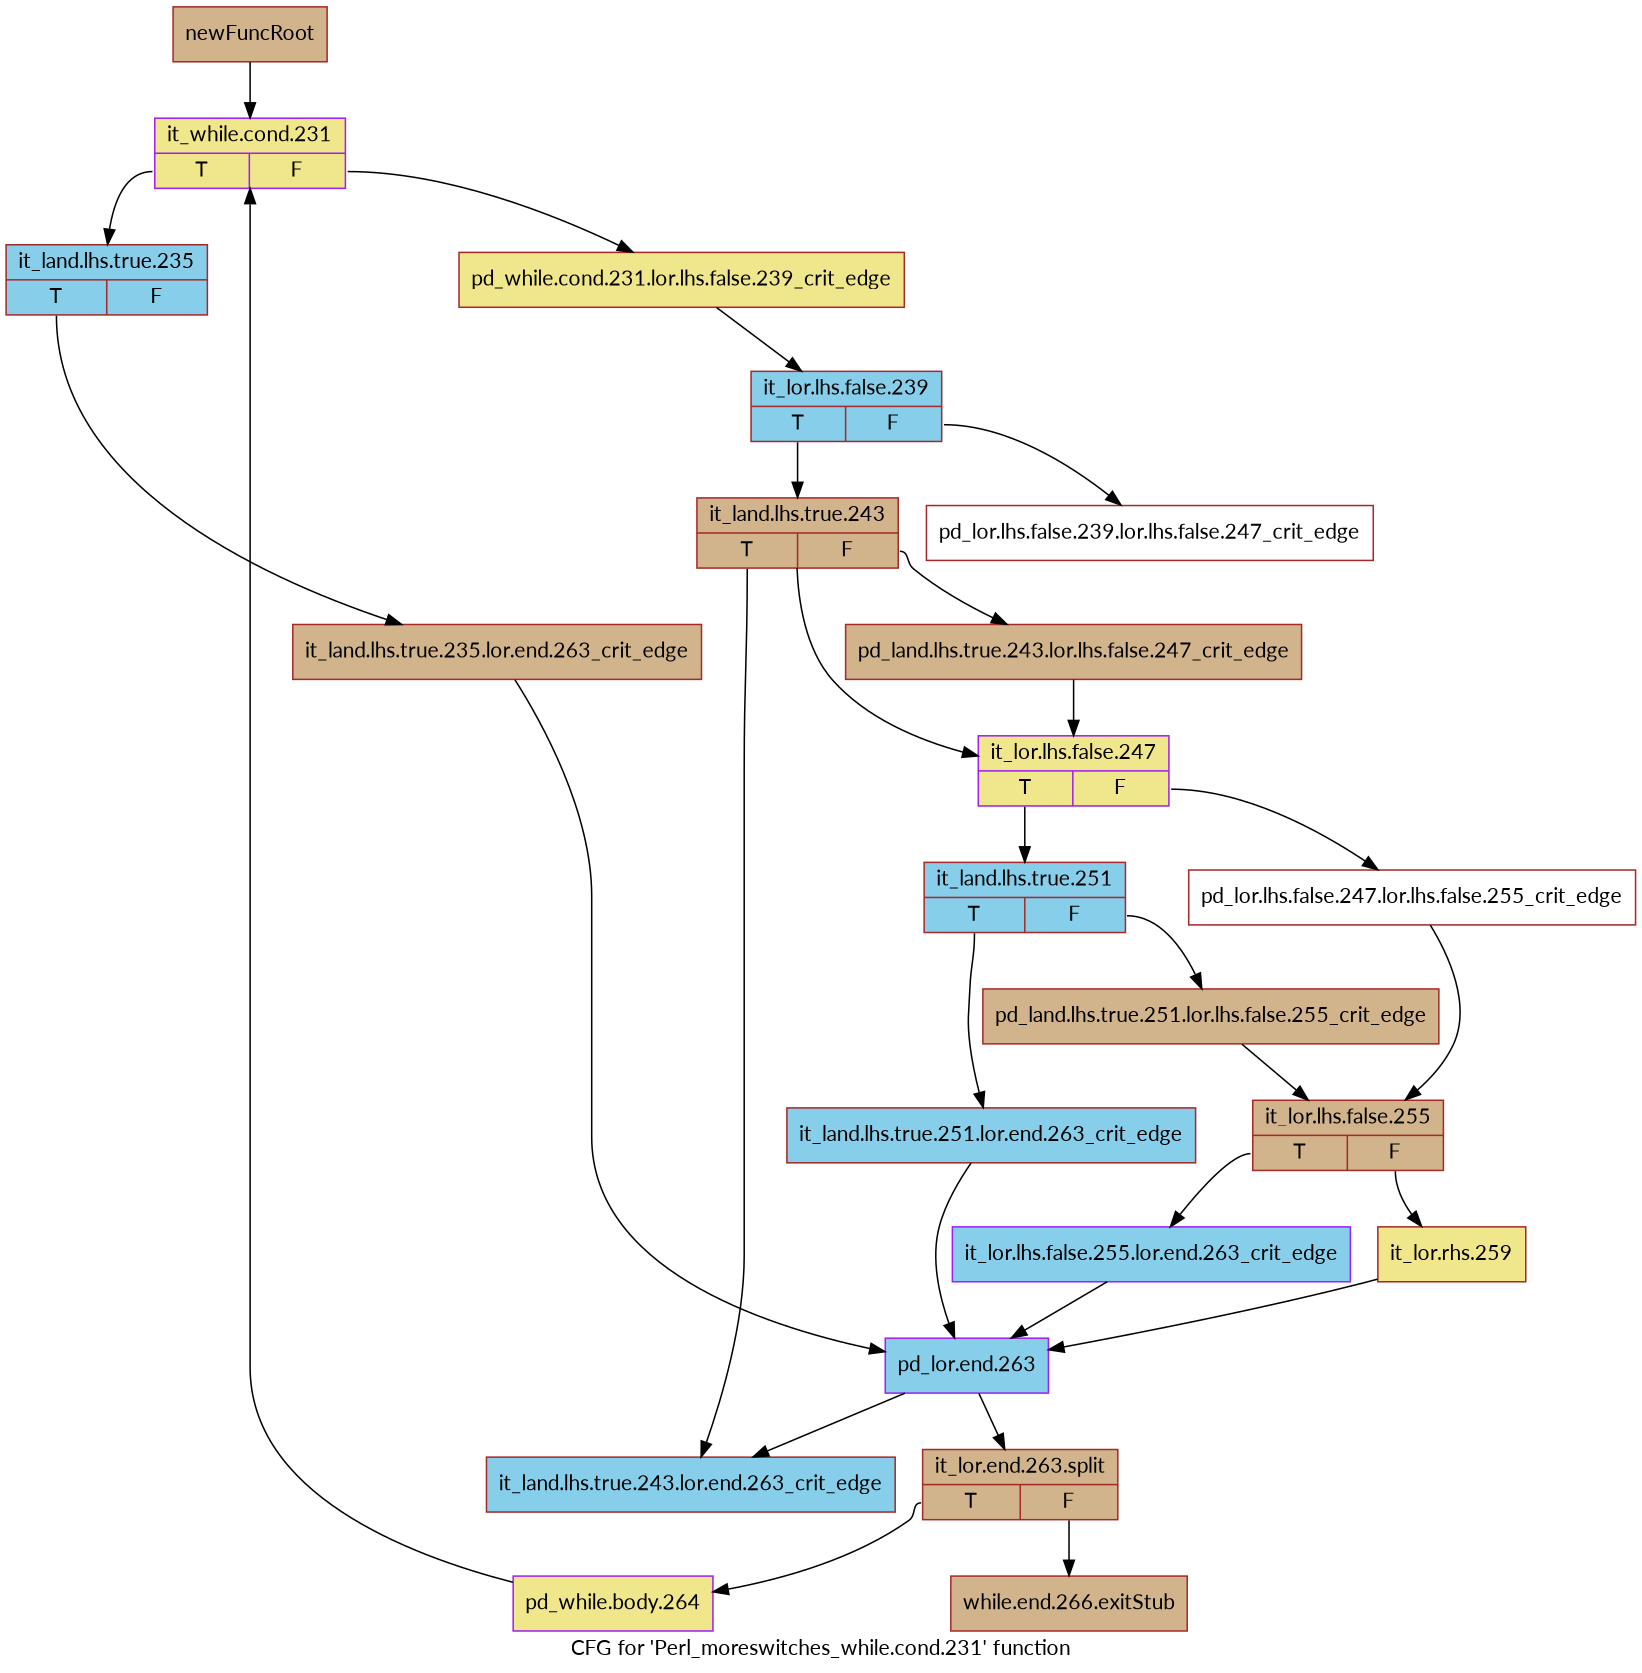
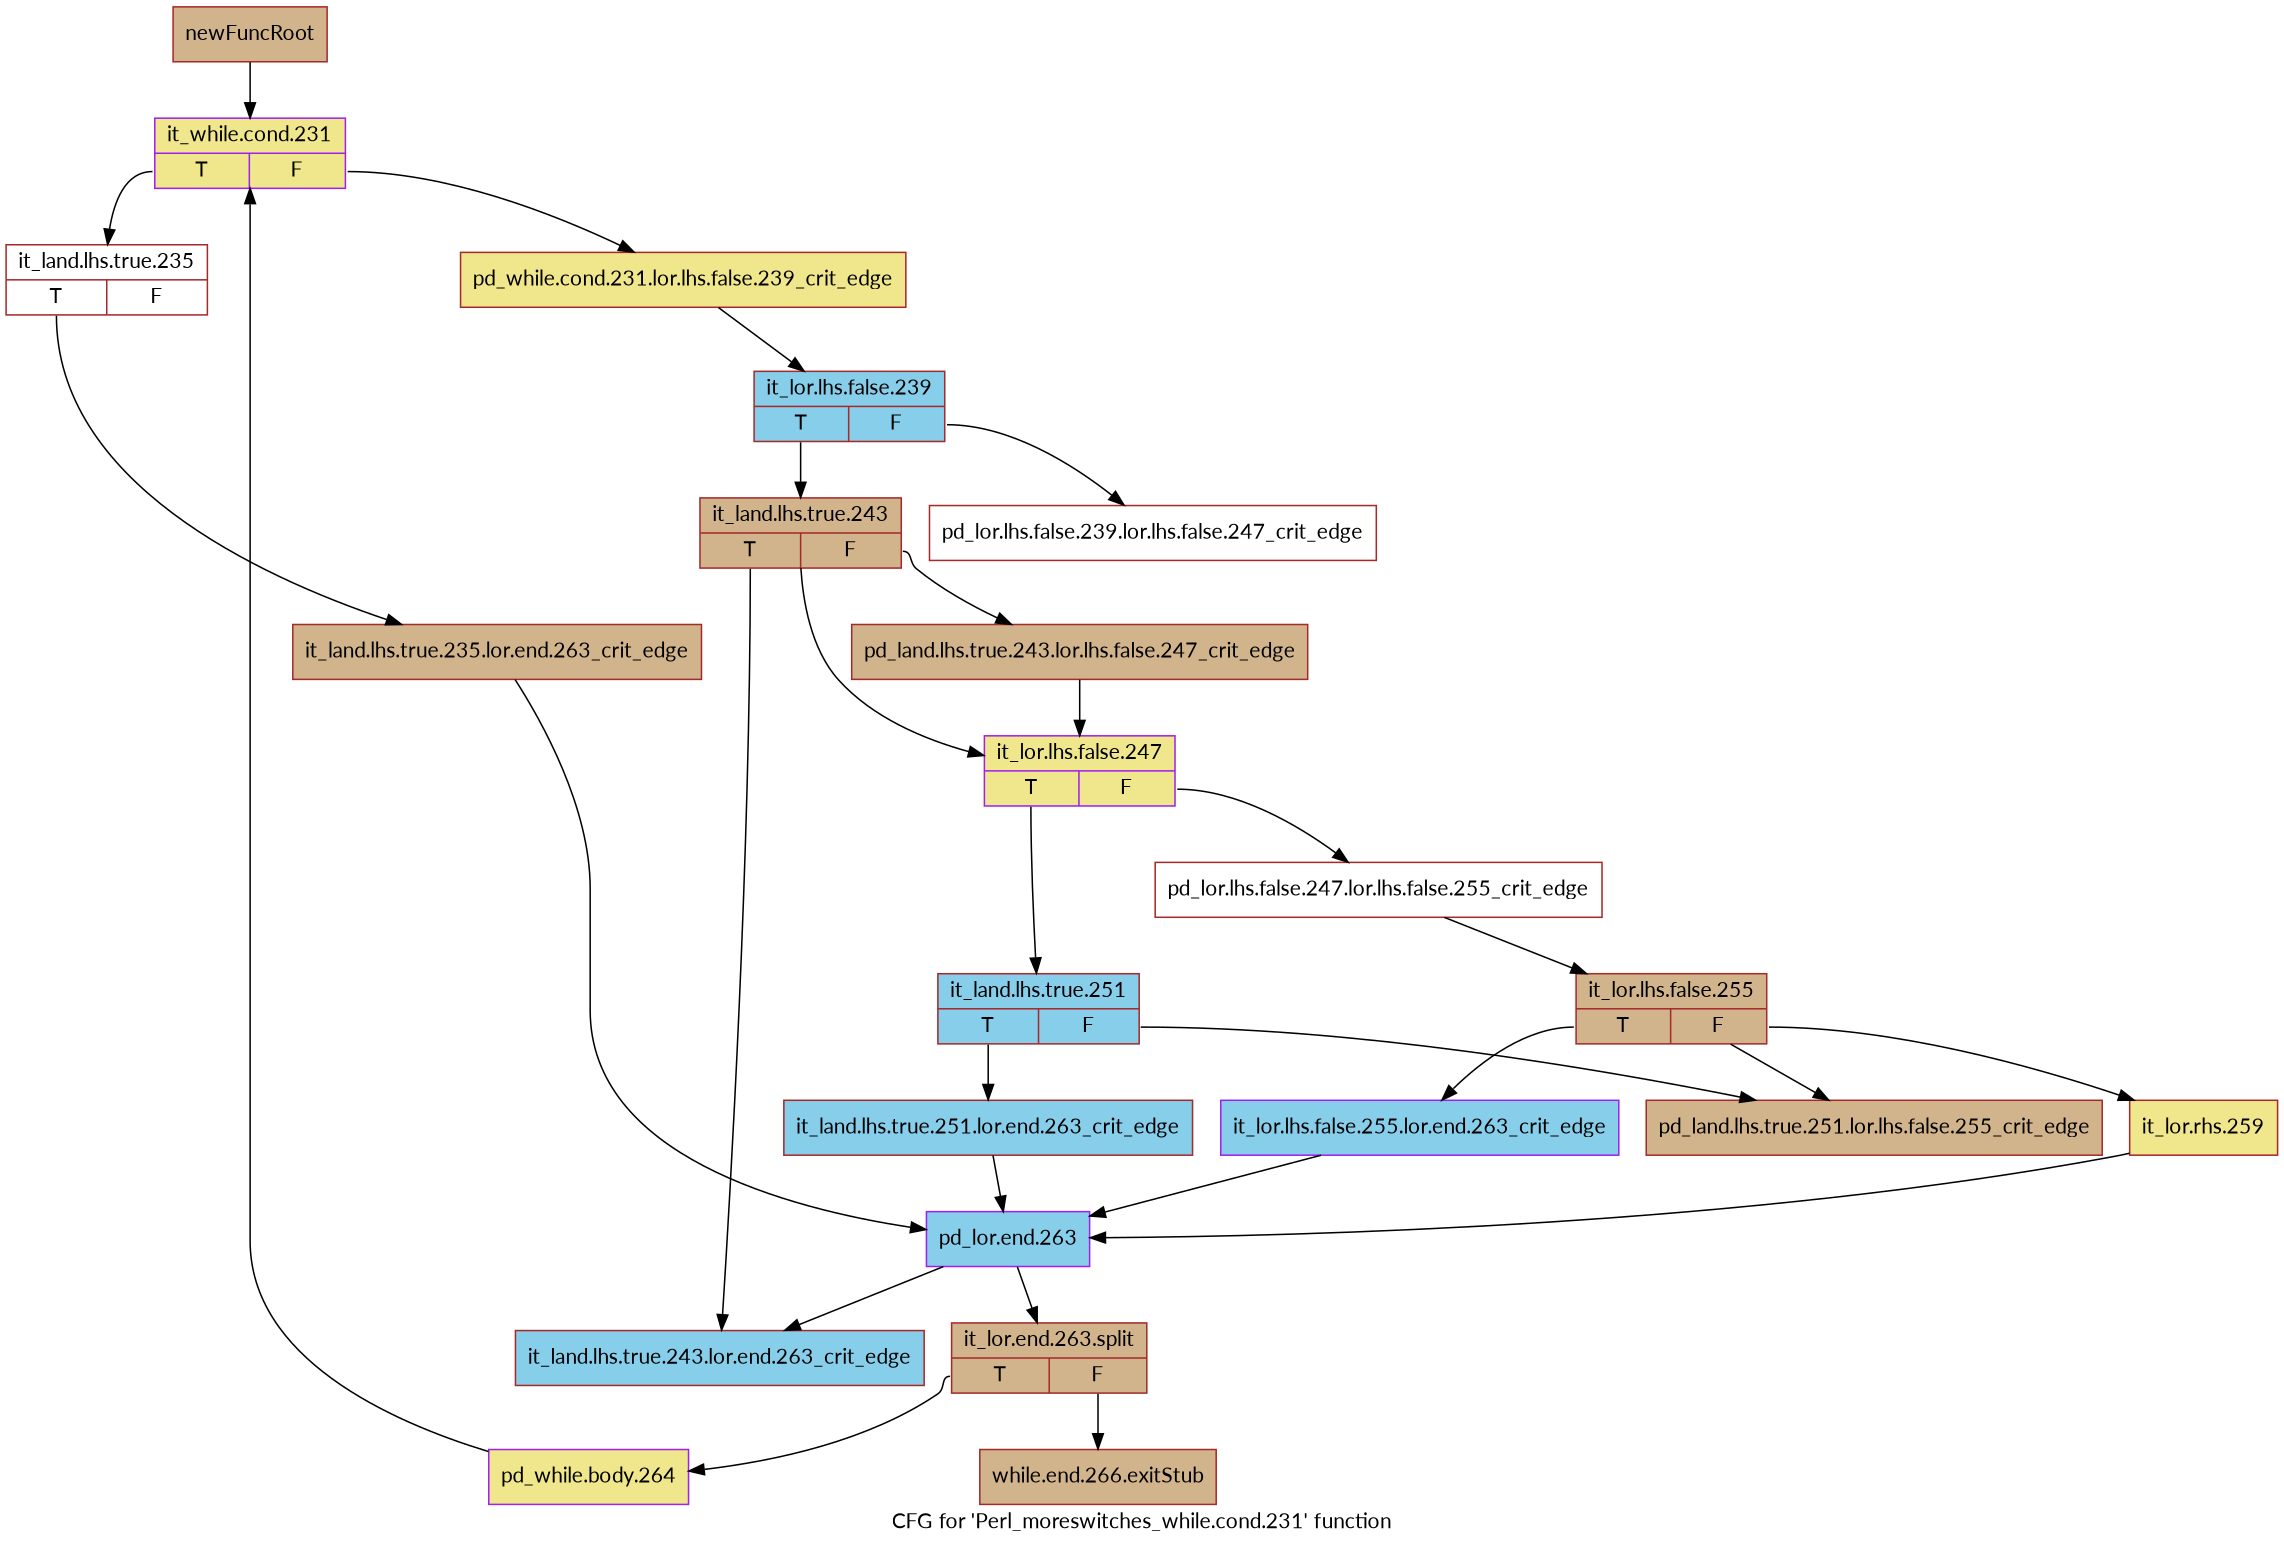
(107, 280) -> (107, 280)
(1269, 1067) -> (1773, 1068)
